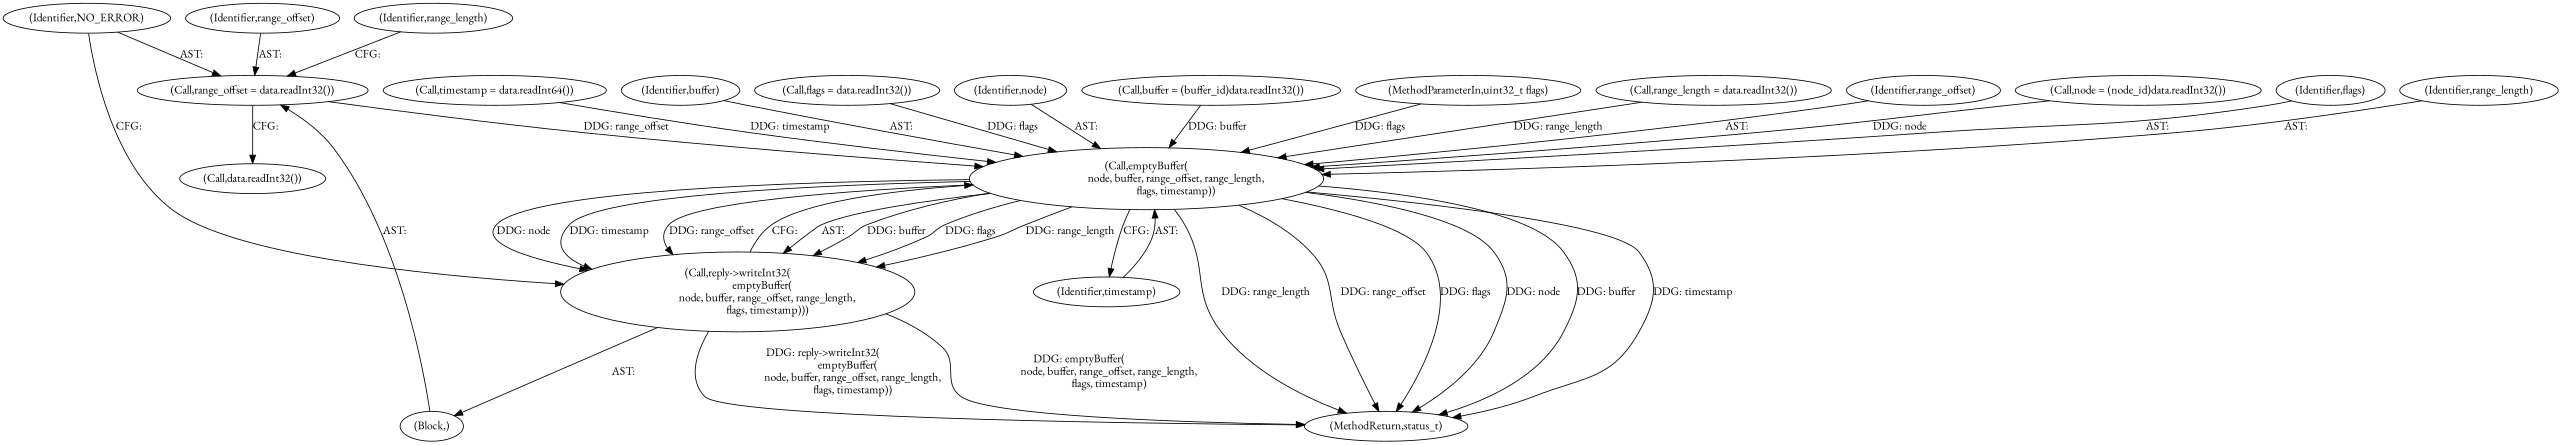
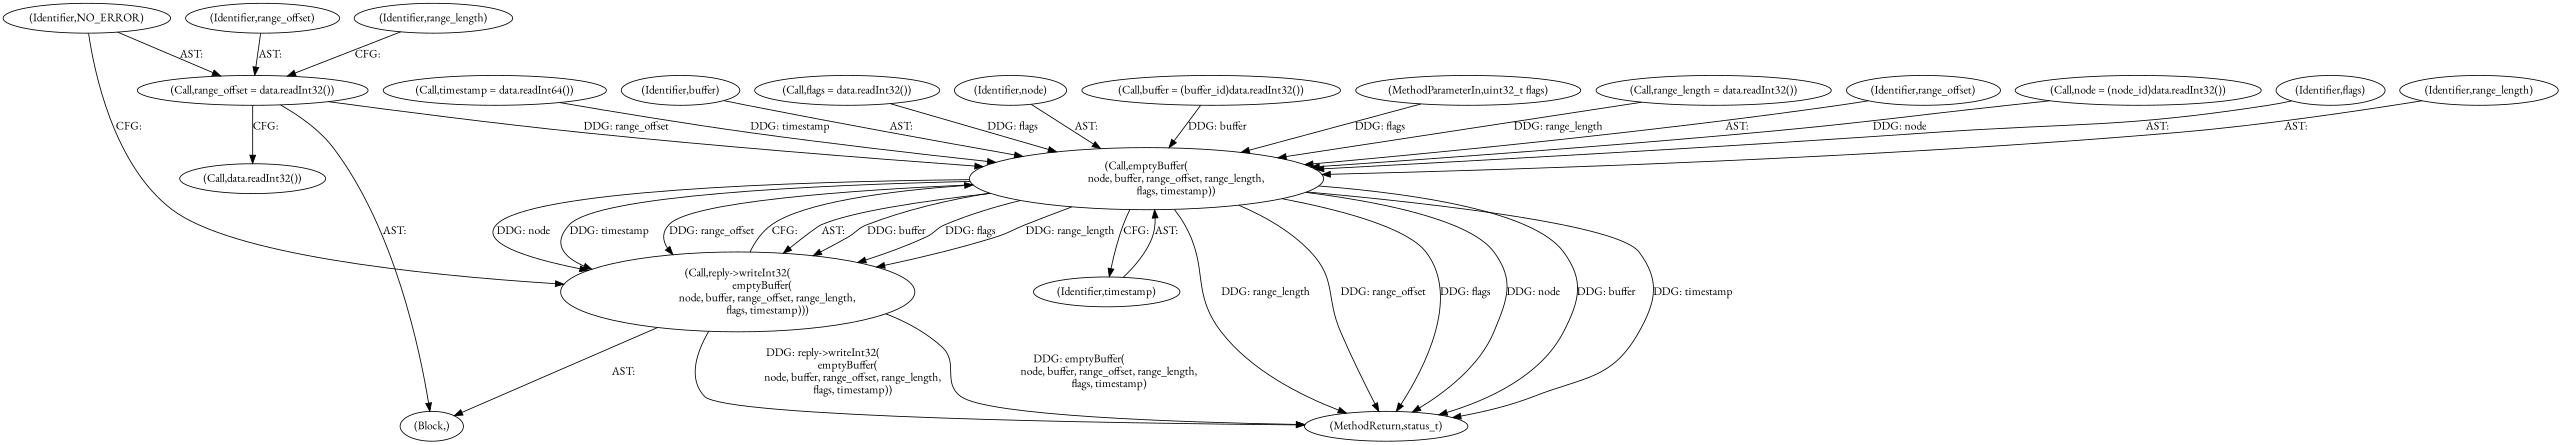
(386, 246) -> (383, 238)
